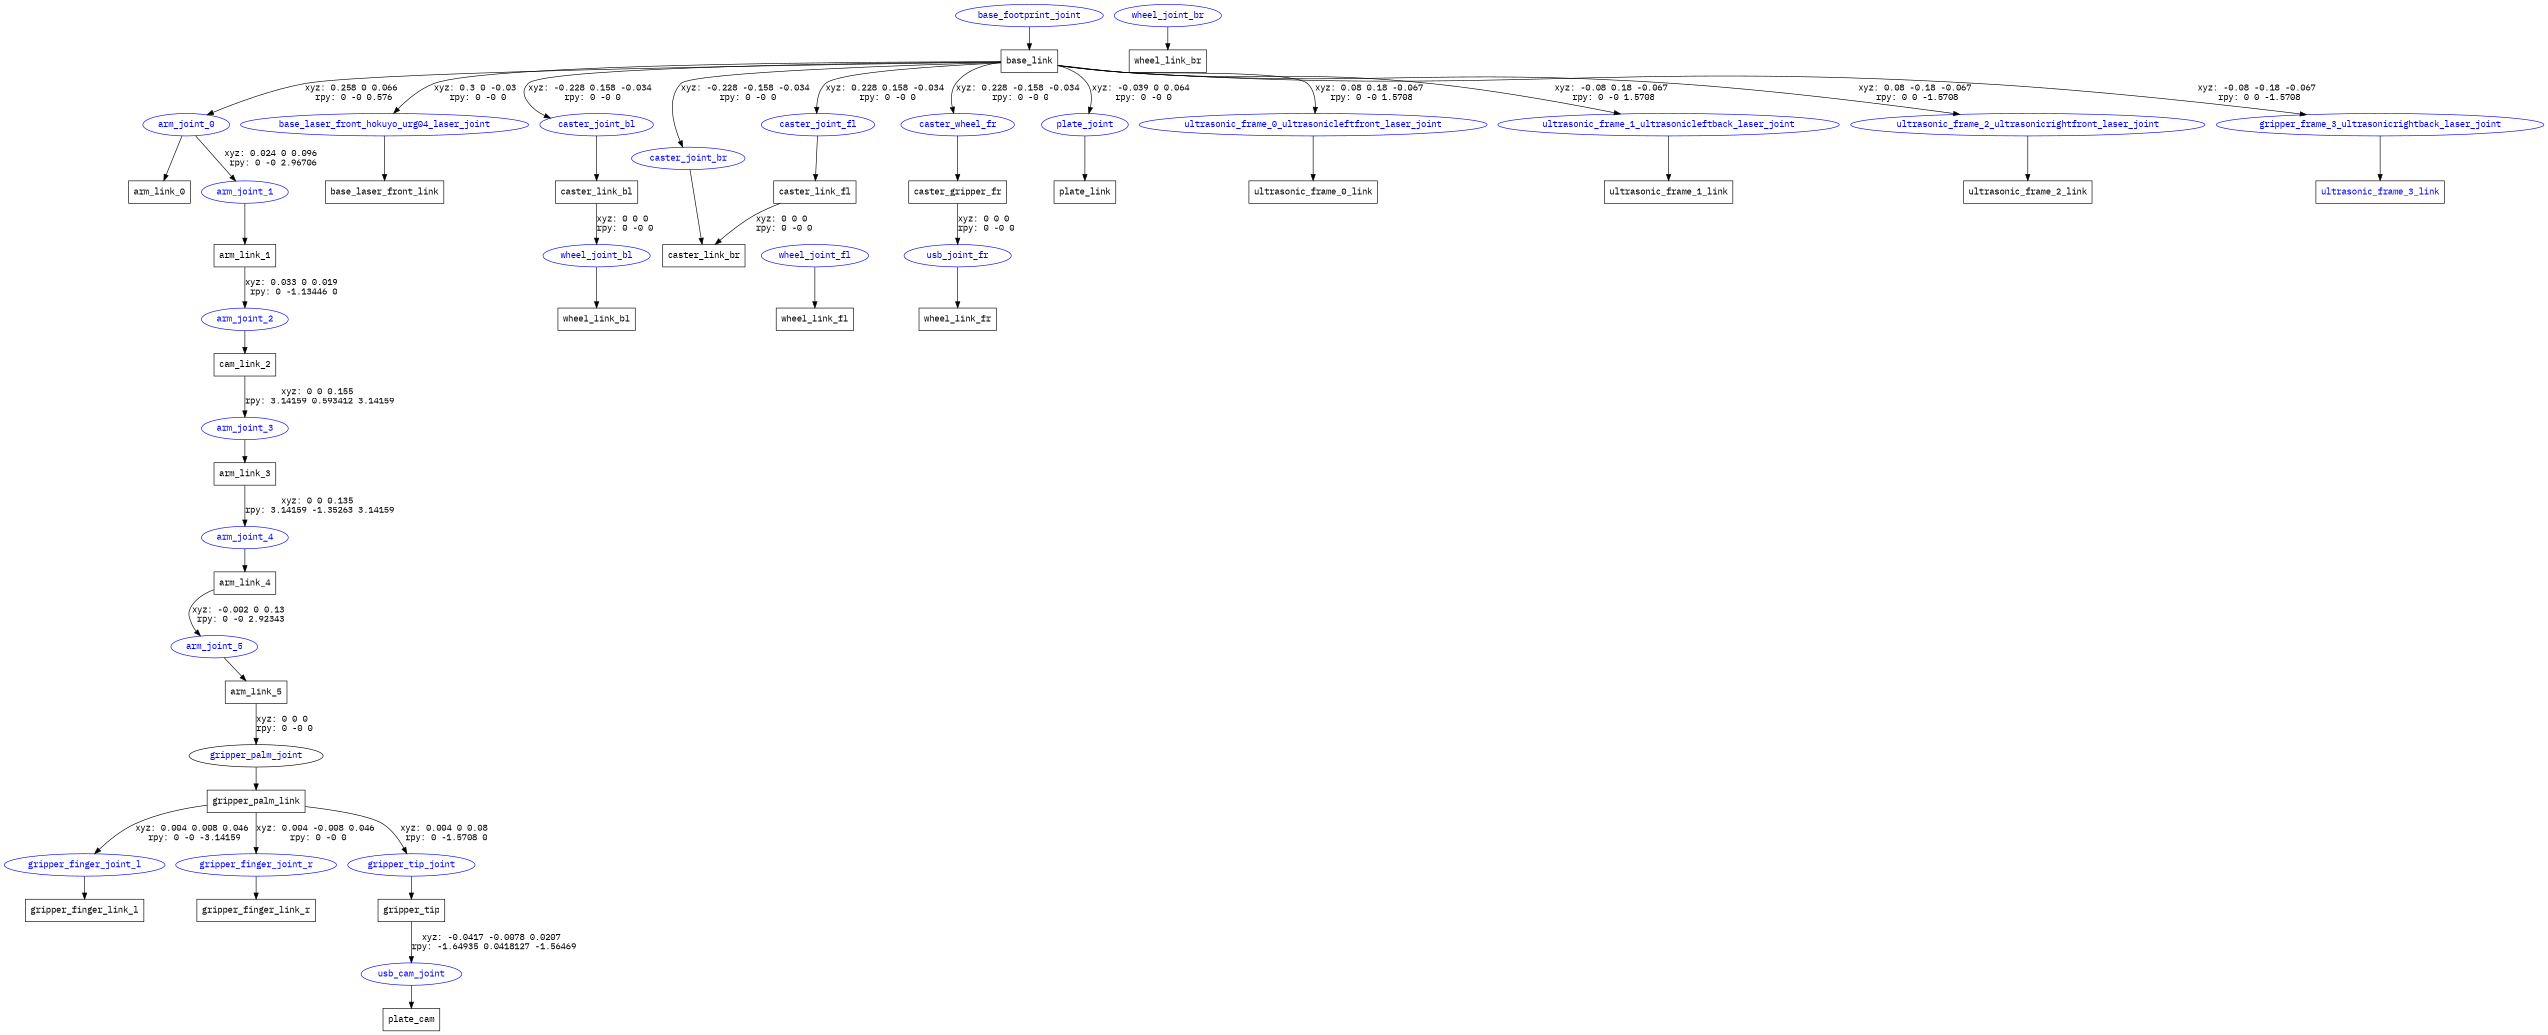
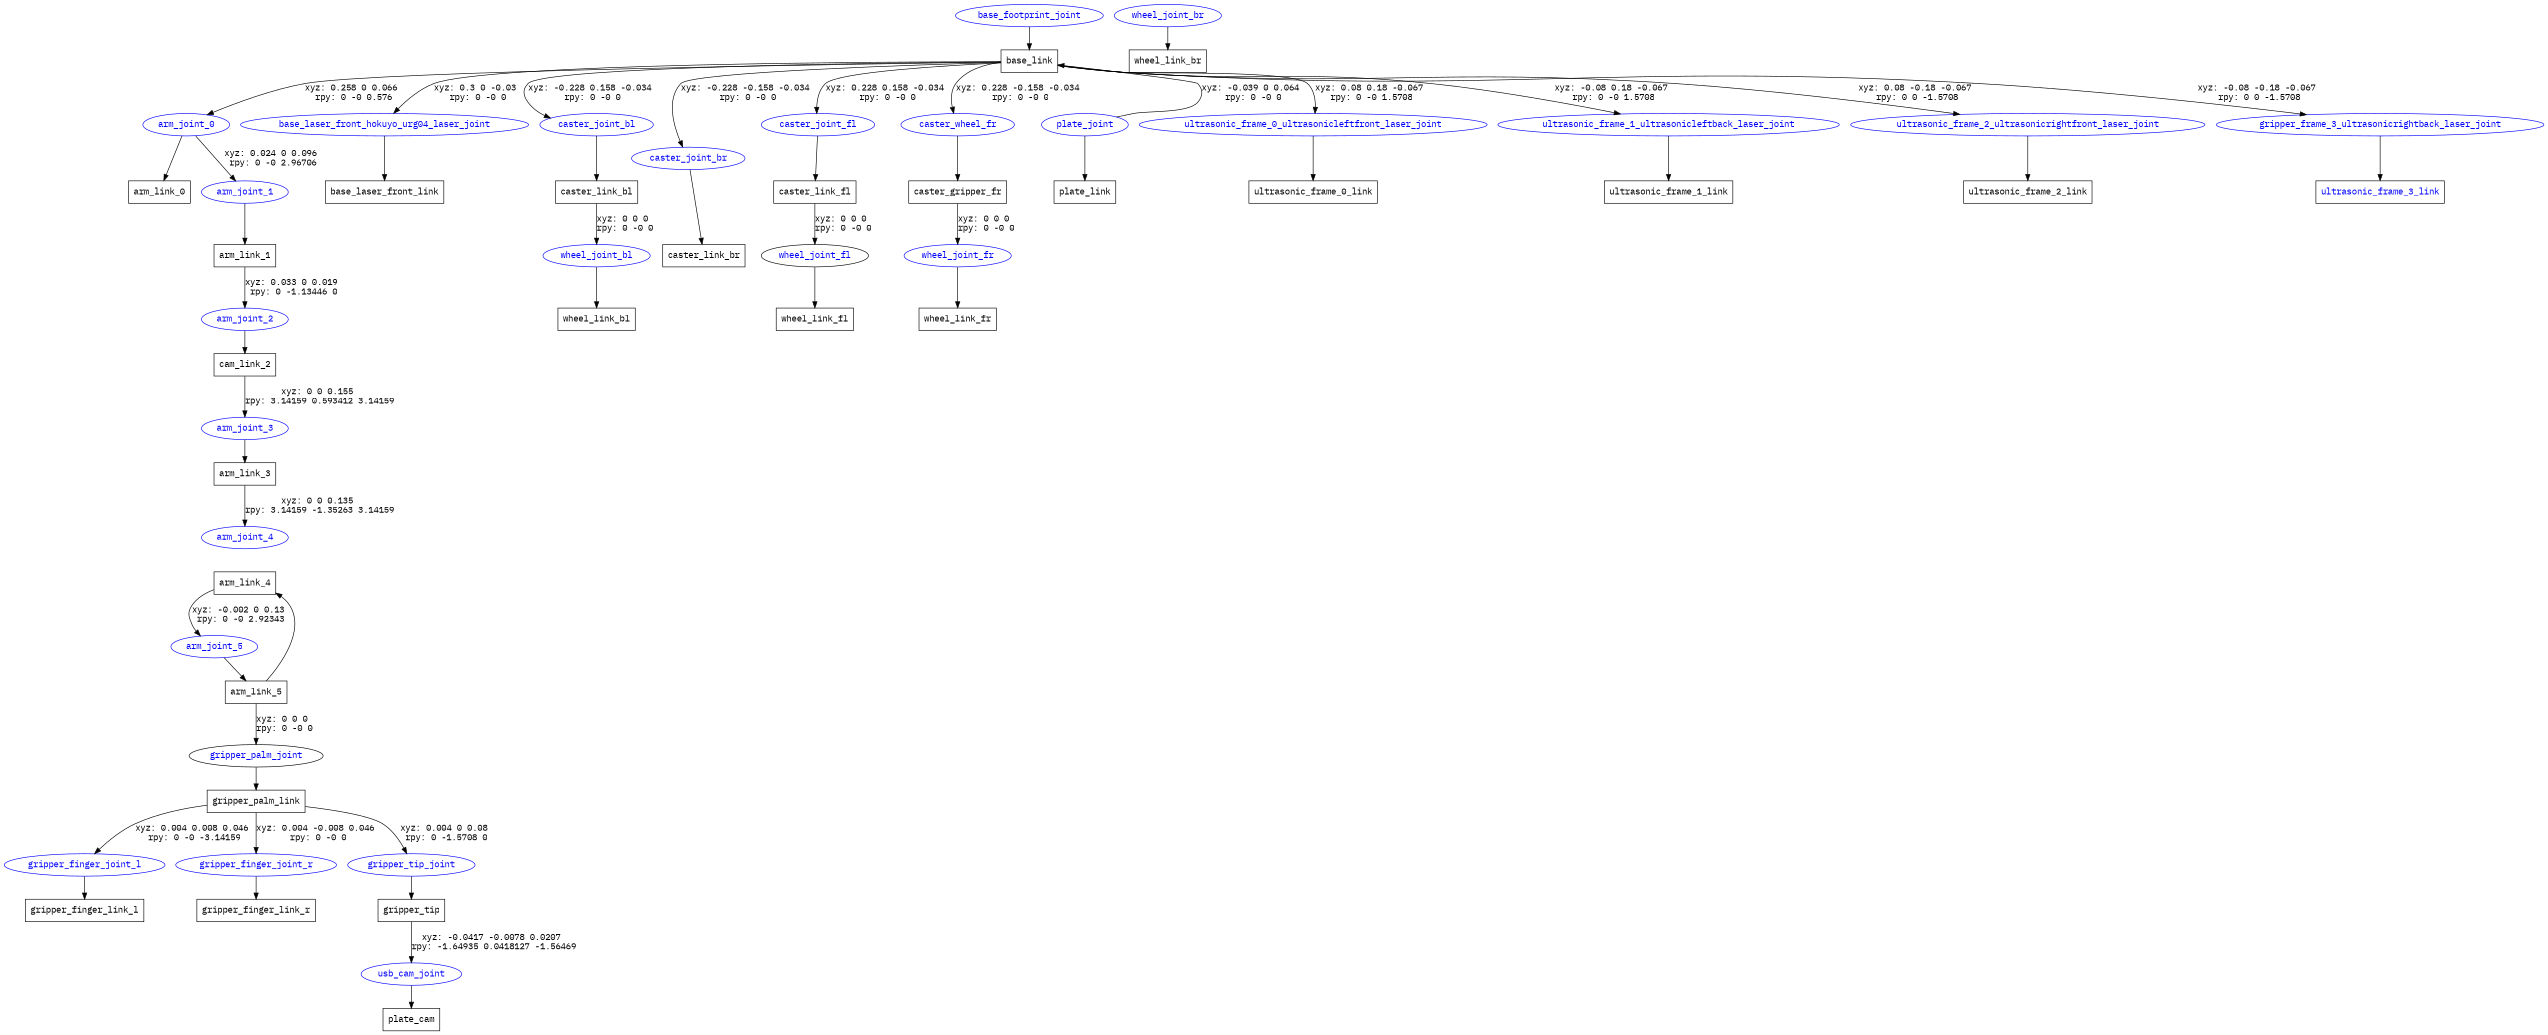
(1084, 79) -> (1183, 81)
(748, 219) -> (815, 221)
(815, 256) -> (815, 256)
(958, 256) -> (958, 256)
(245, 557) -> (292, 640)
